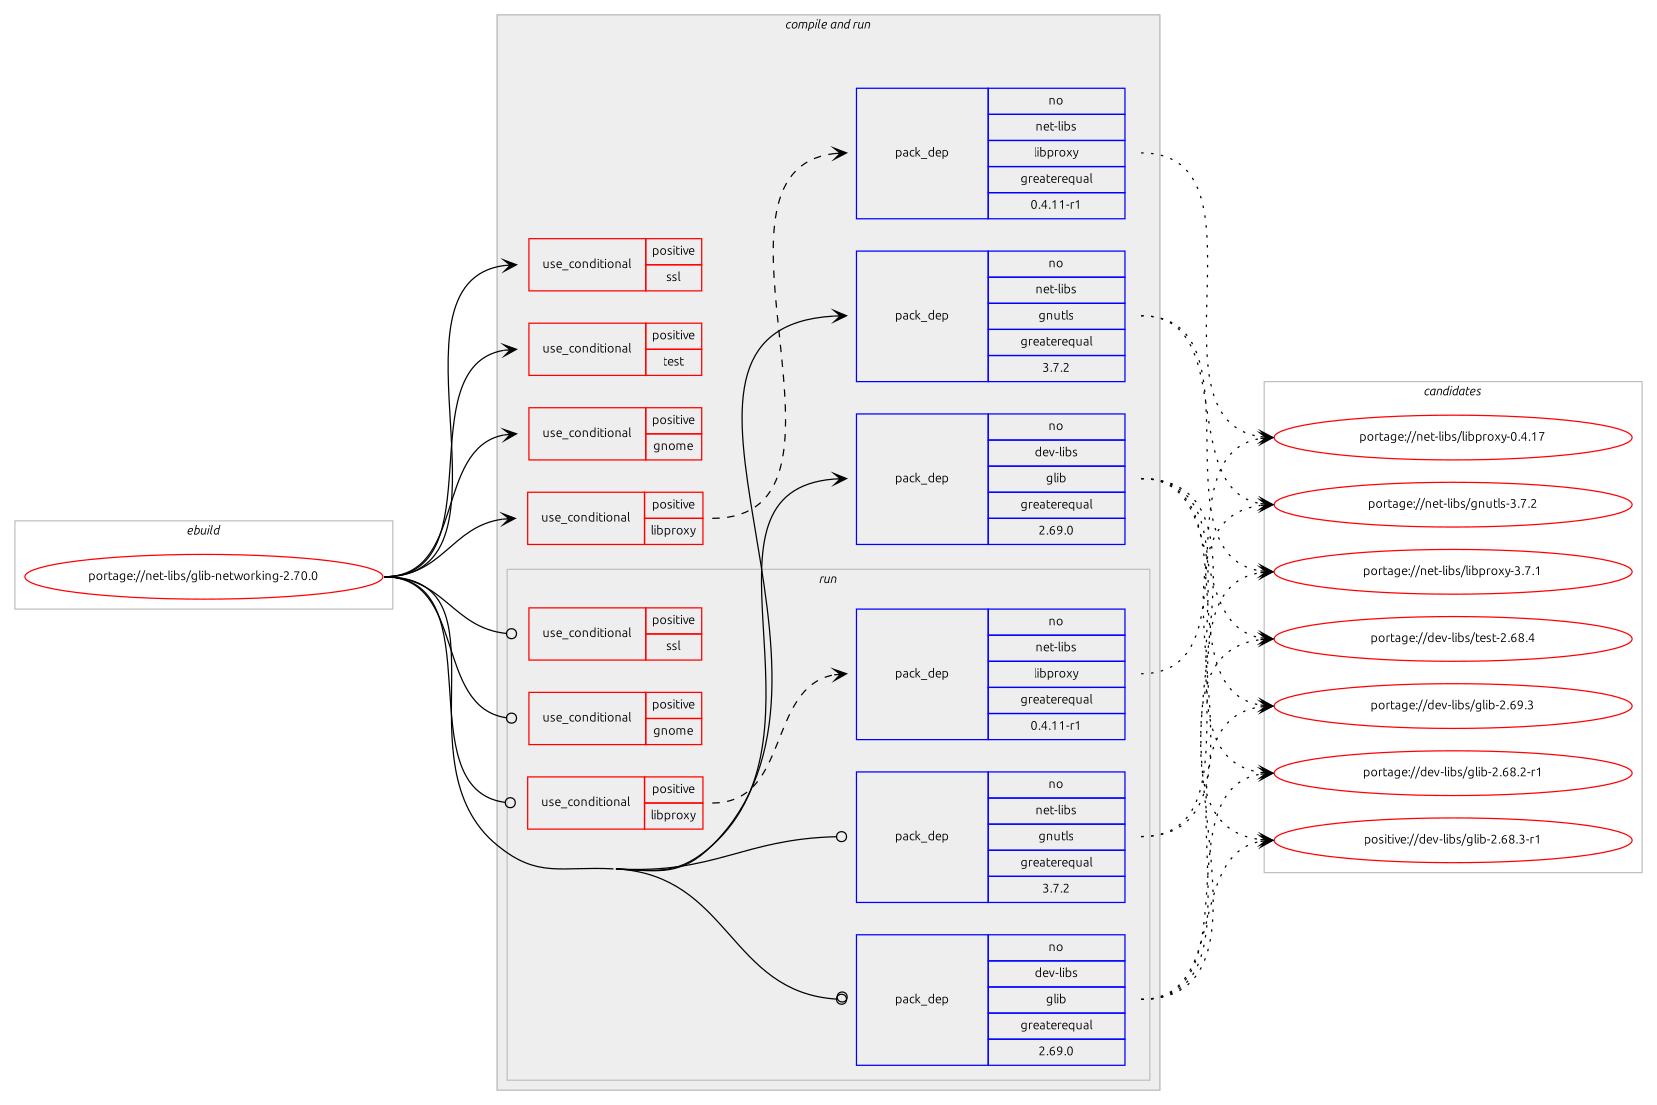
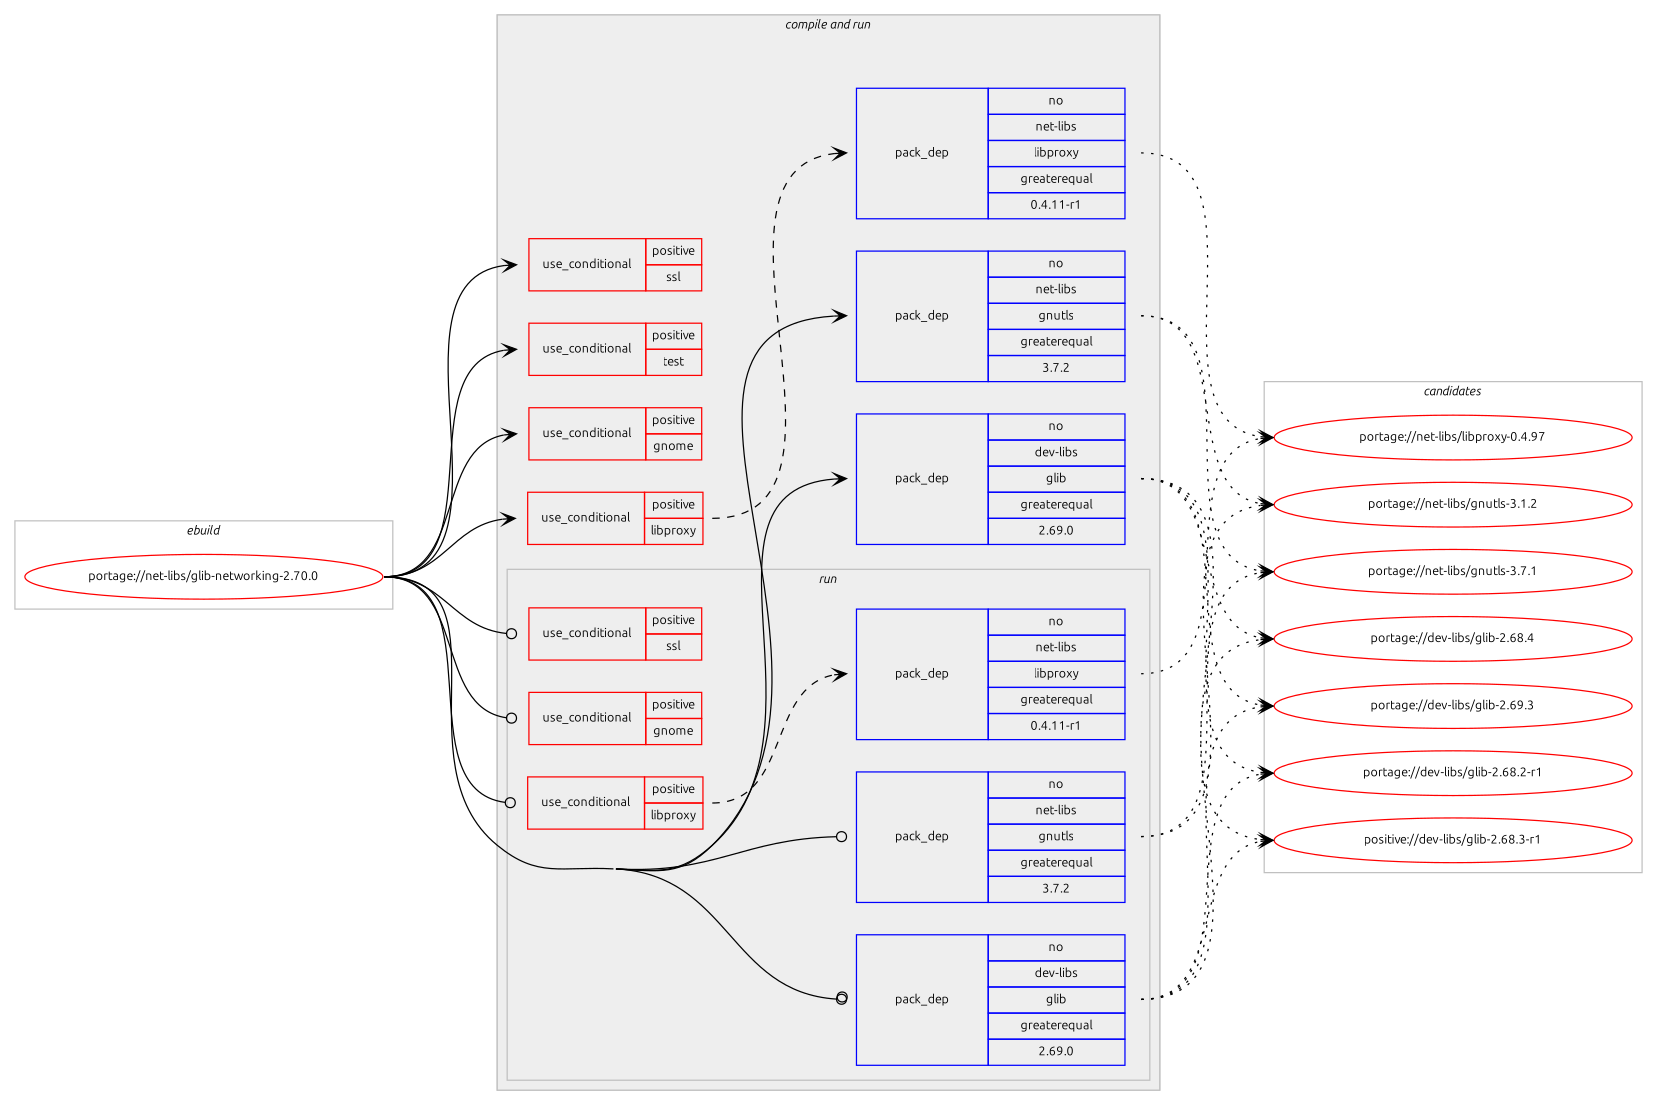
(1453, 438) -> (1453, 438)
(1453, 505) -> (1453, 505)
(1453, 572) -> (1453, 572)
(1453, 639) -> (1453, 639)
